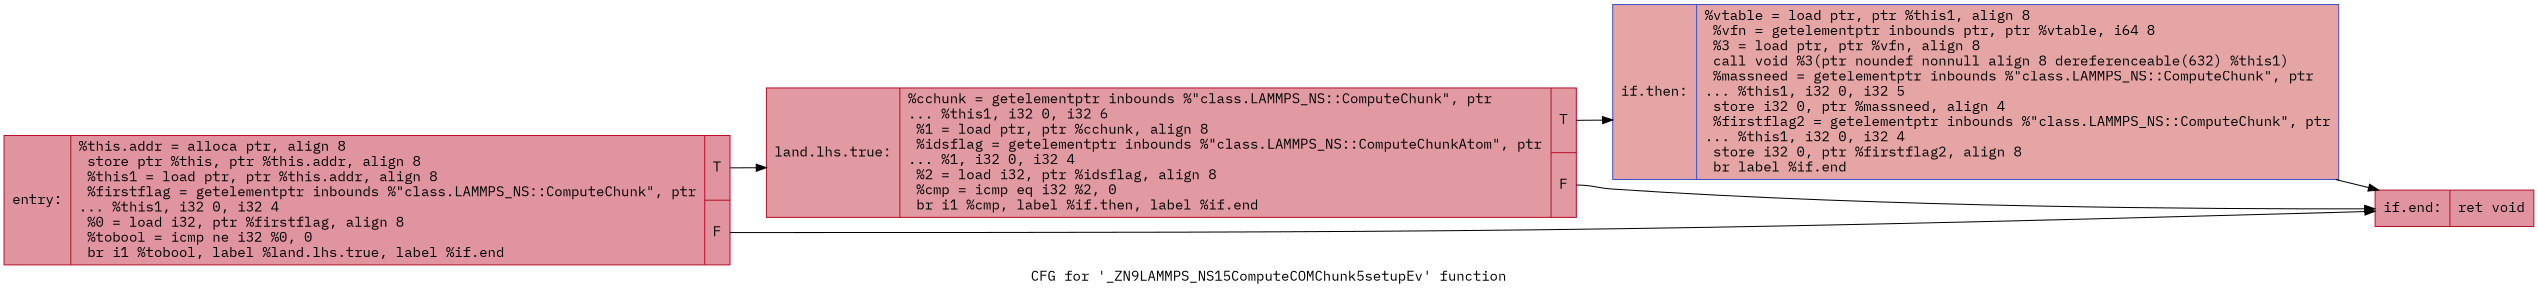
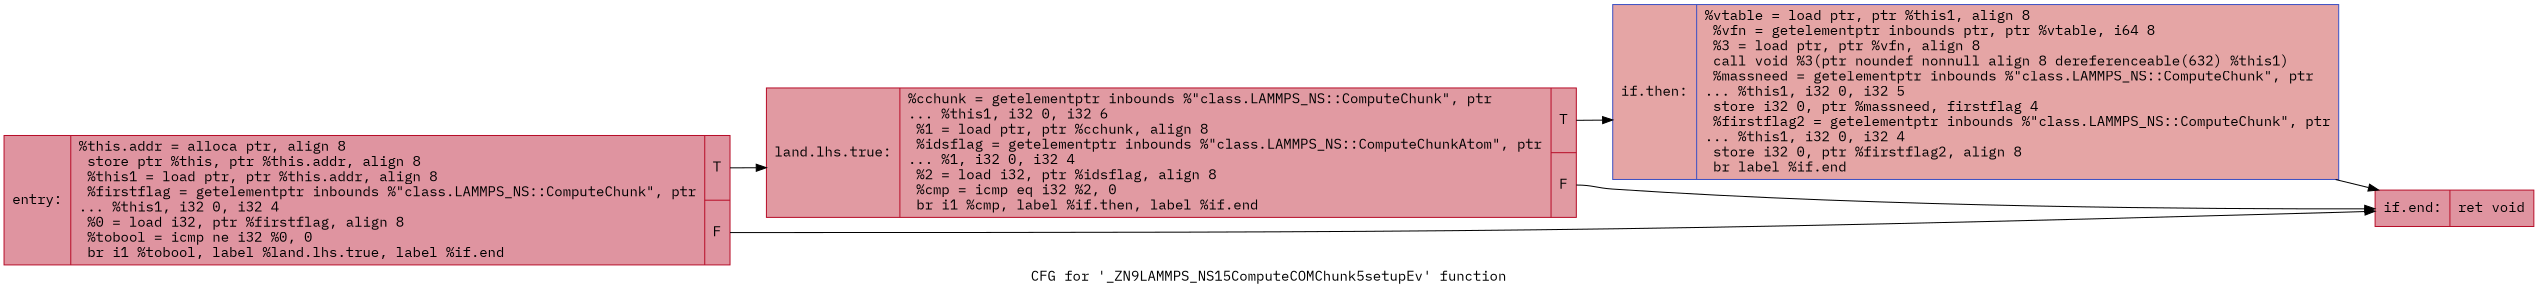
(1855, 107) -> (1872, 107)
